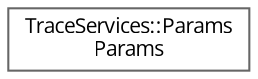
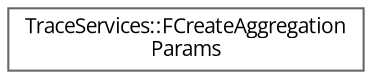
(129, 39) -> (186, 39)
